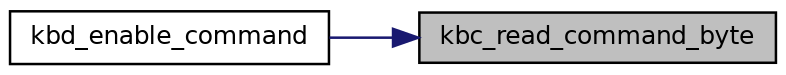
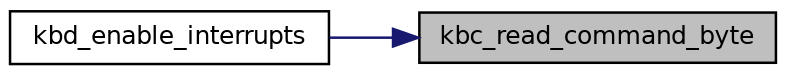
(170, 38) -> (170, 38)
